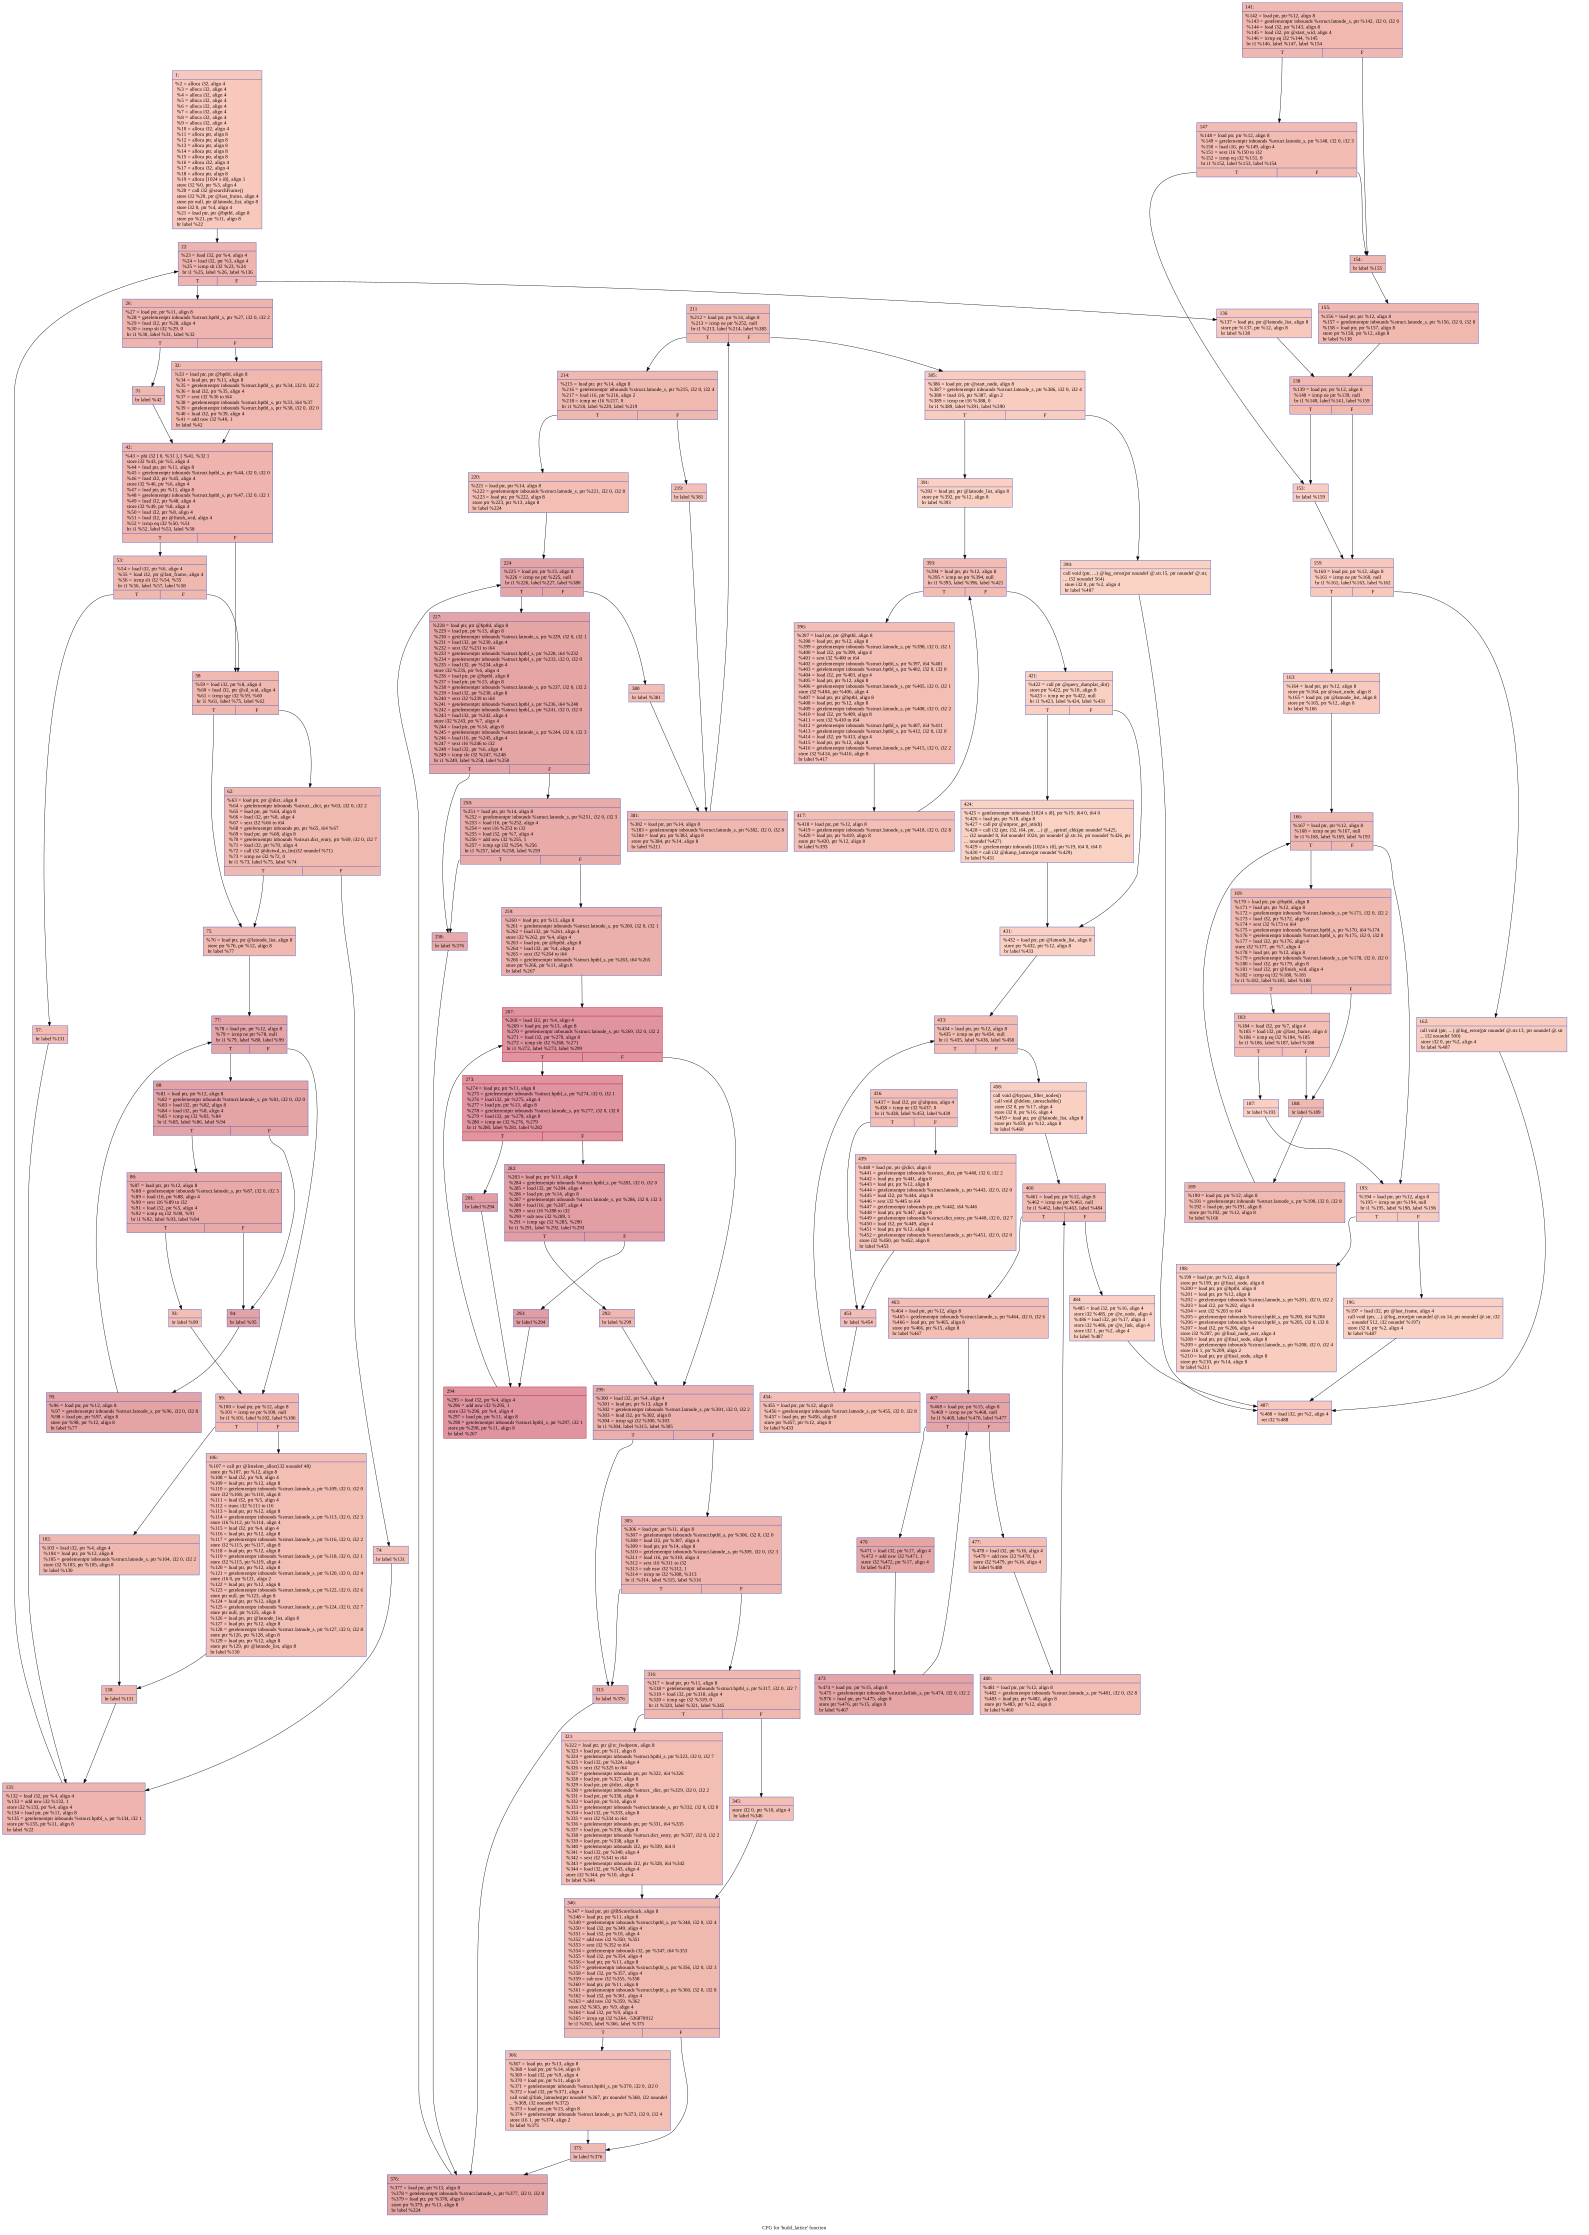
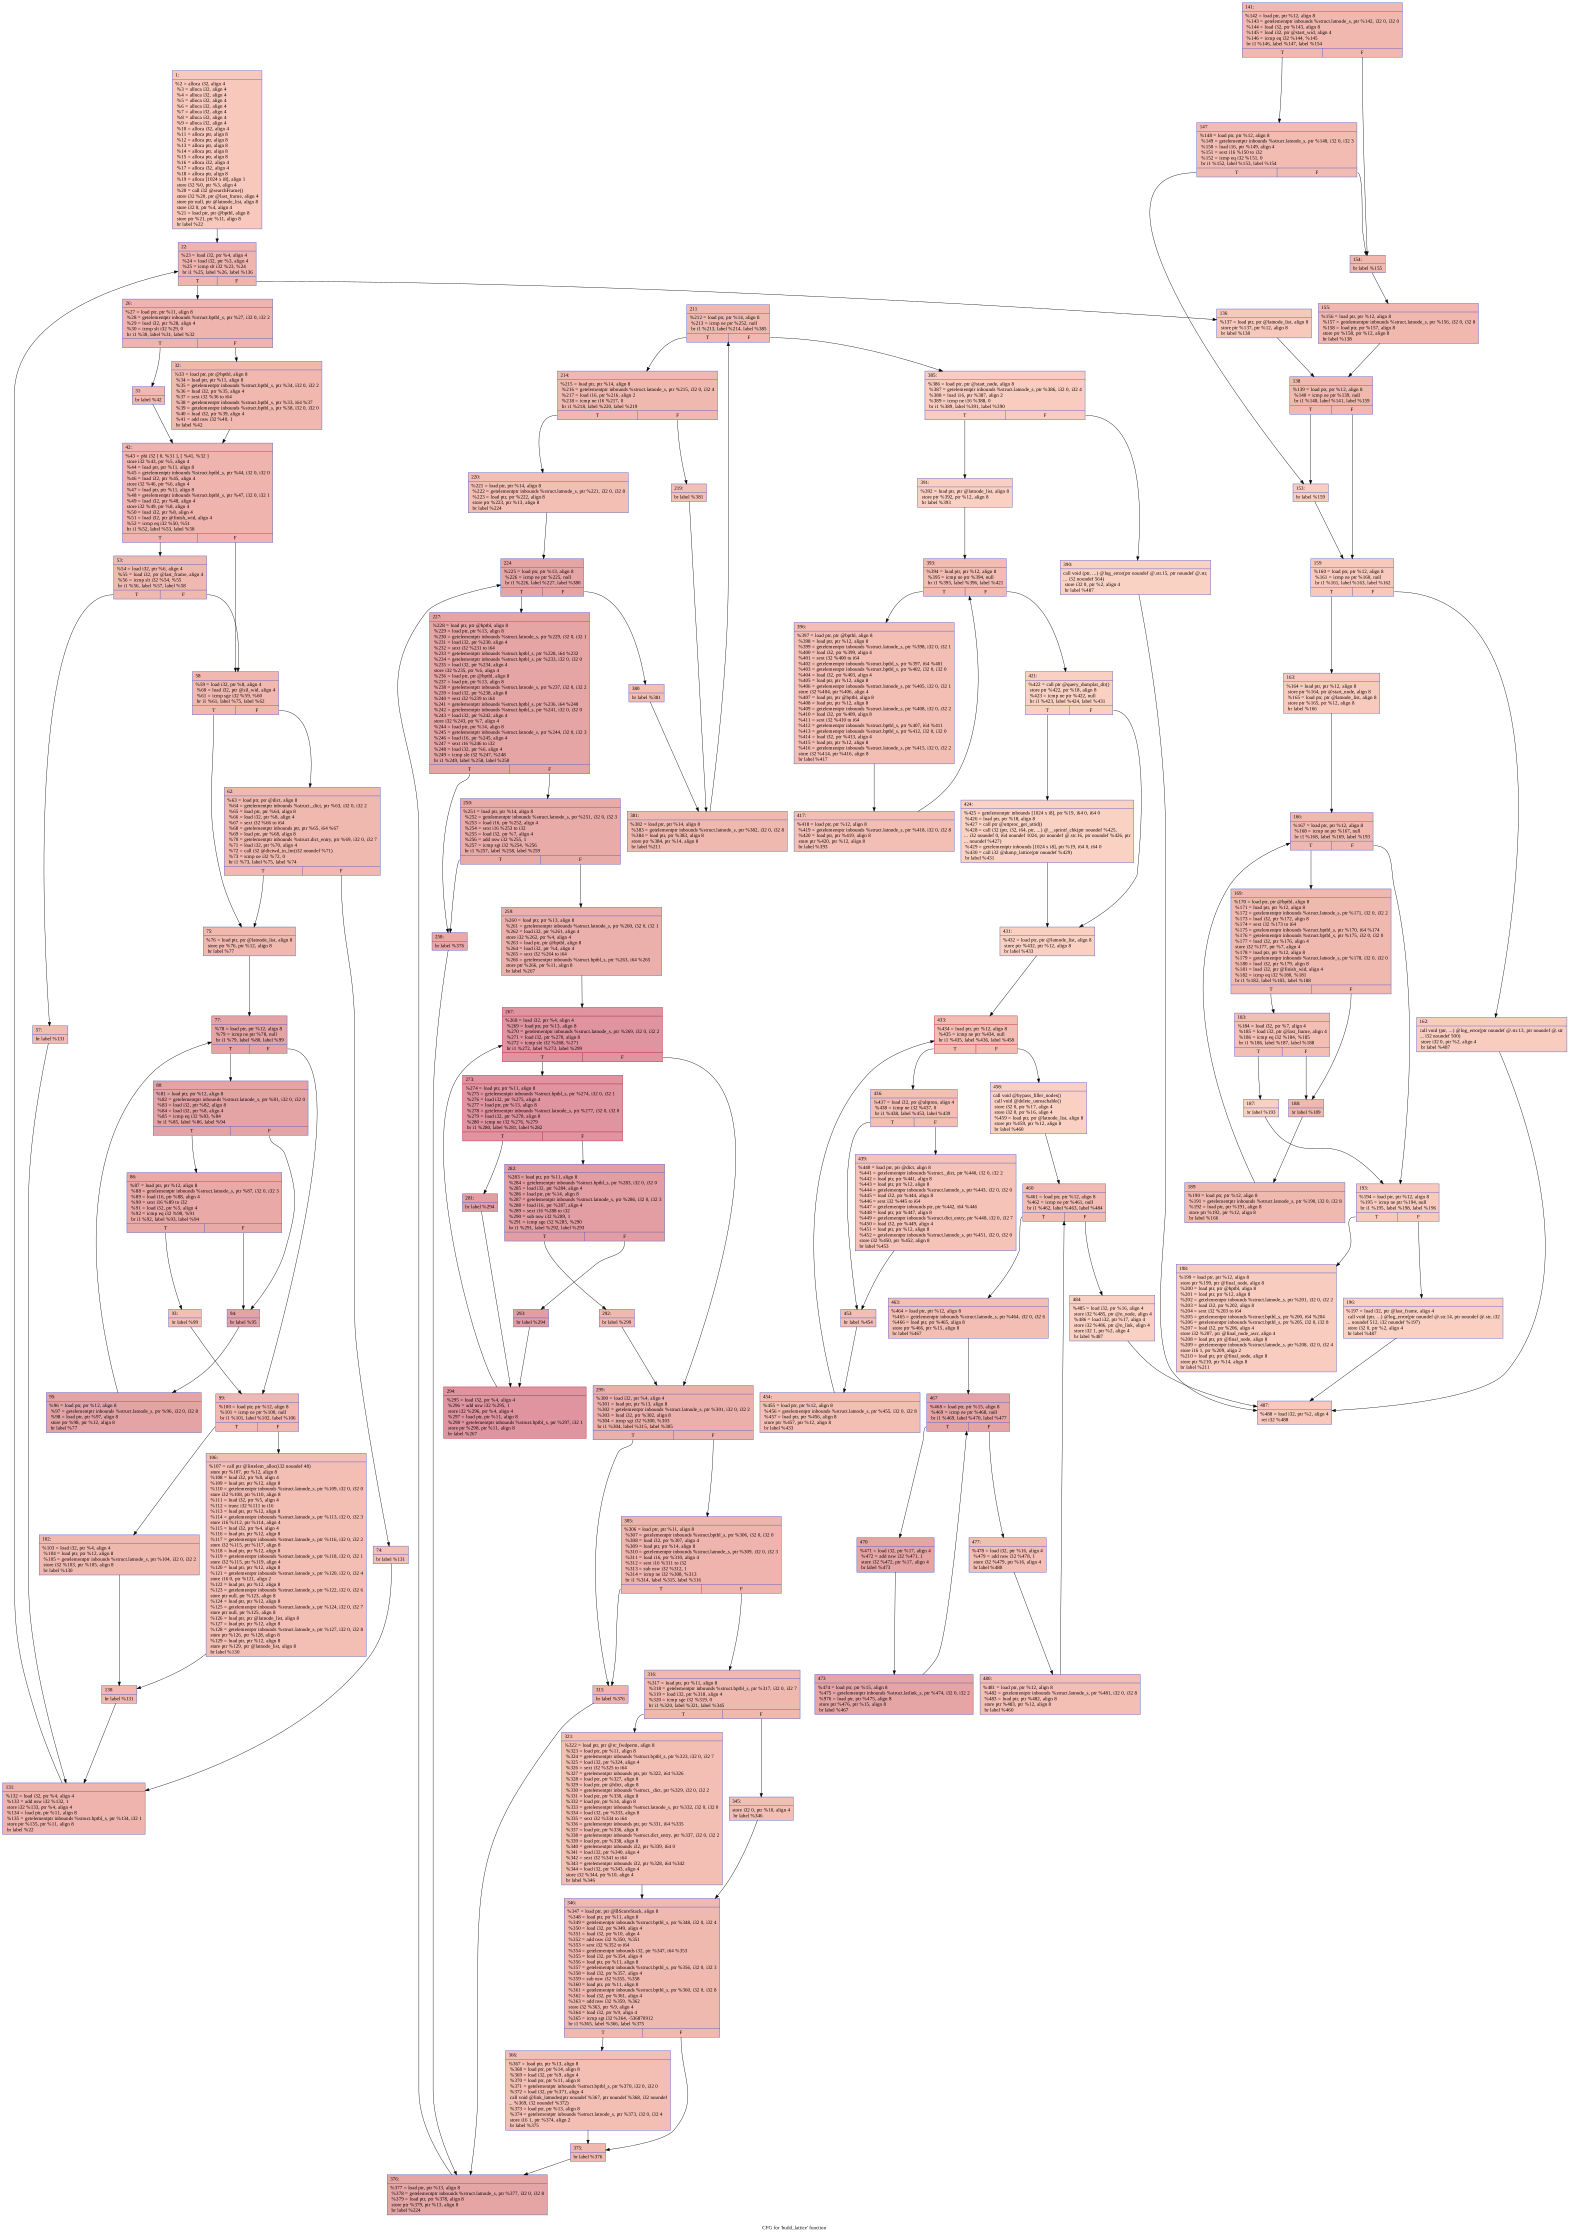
(976, 1035) -> (976, 1035)
none -> (917, 1063)
